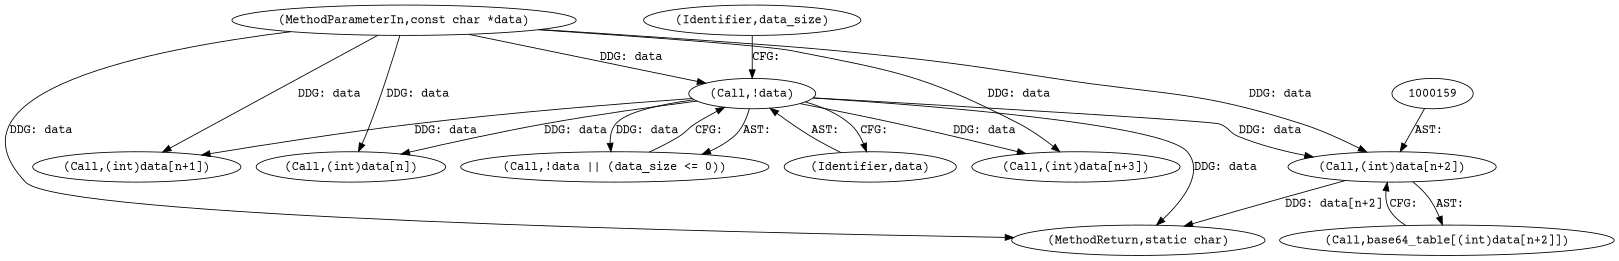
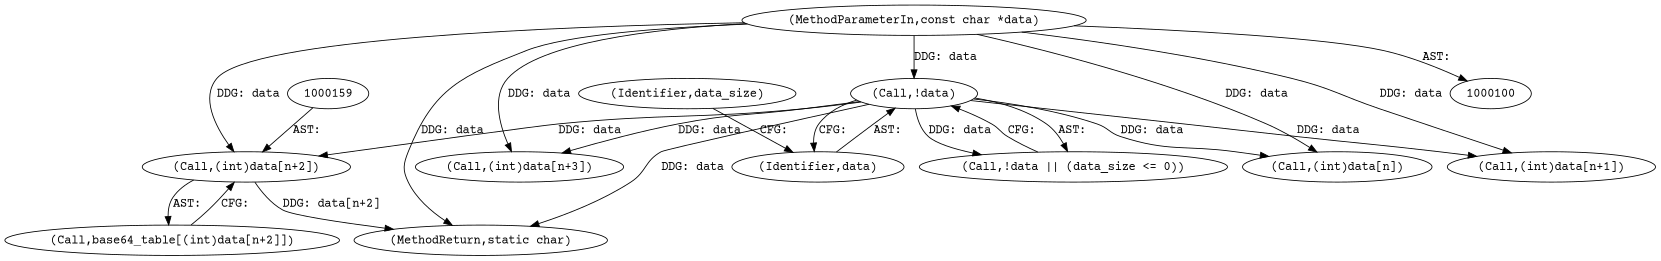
(752, 53) -> (745, 126)
none -> (1491, 94)
